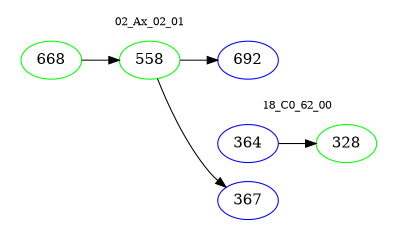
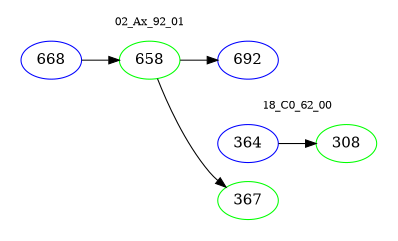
(150, 23) -> (150, 23)
(51, 60) -> (51, 60)
(150, 60) -> (150, 60)
(346, 144) -> (346, 144)
(248, 201) -> (248, 201)
